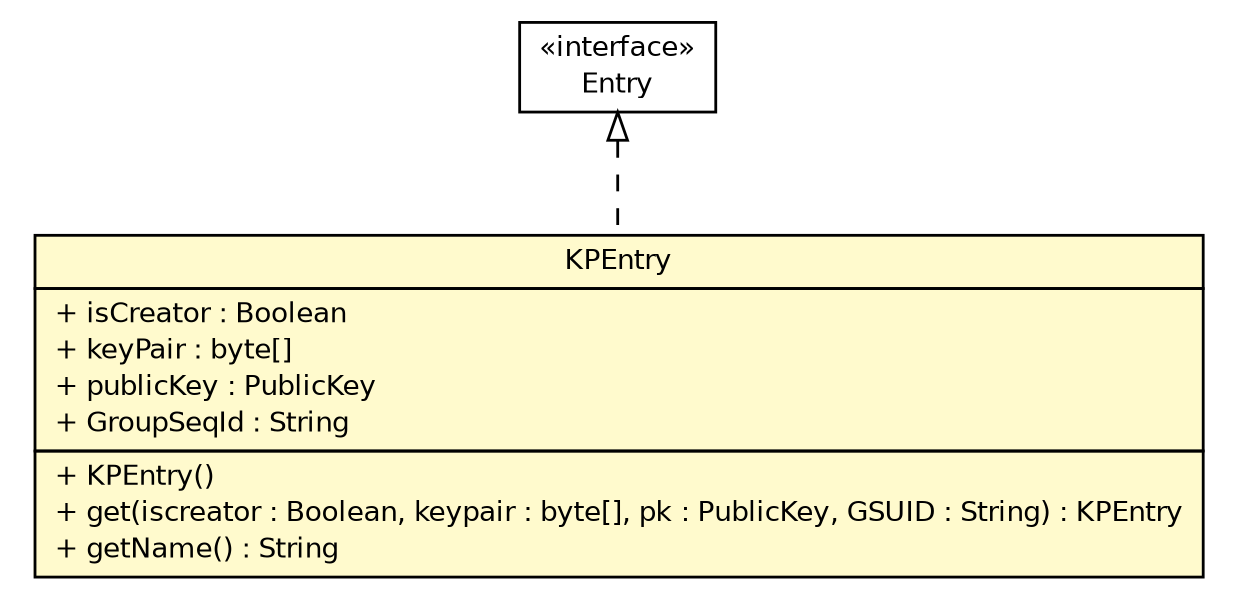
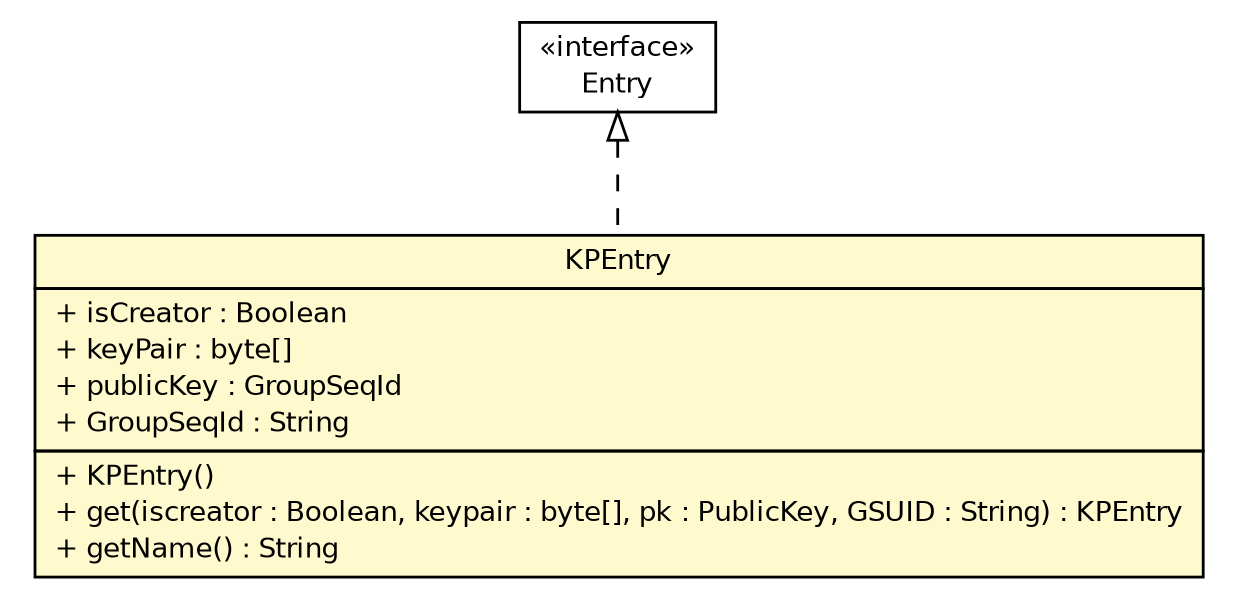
(216, 387) -> (228, 387)
